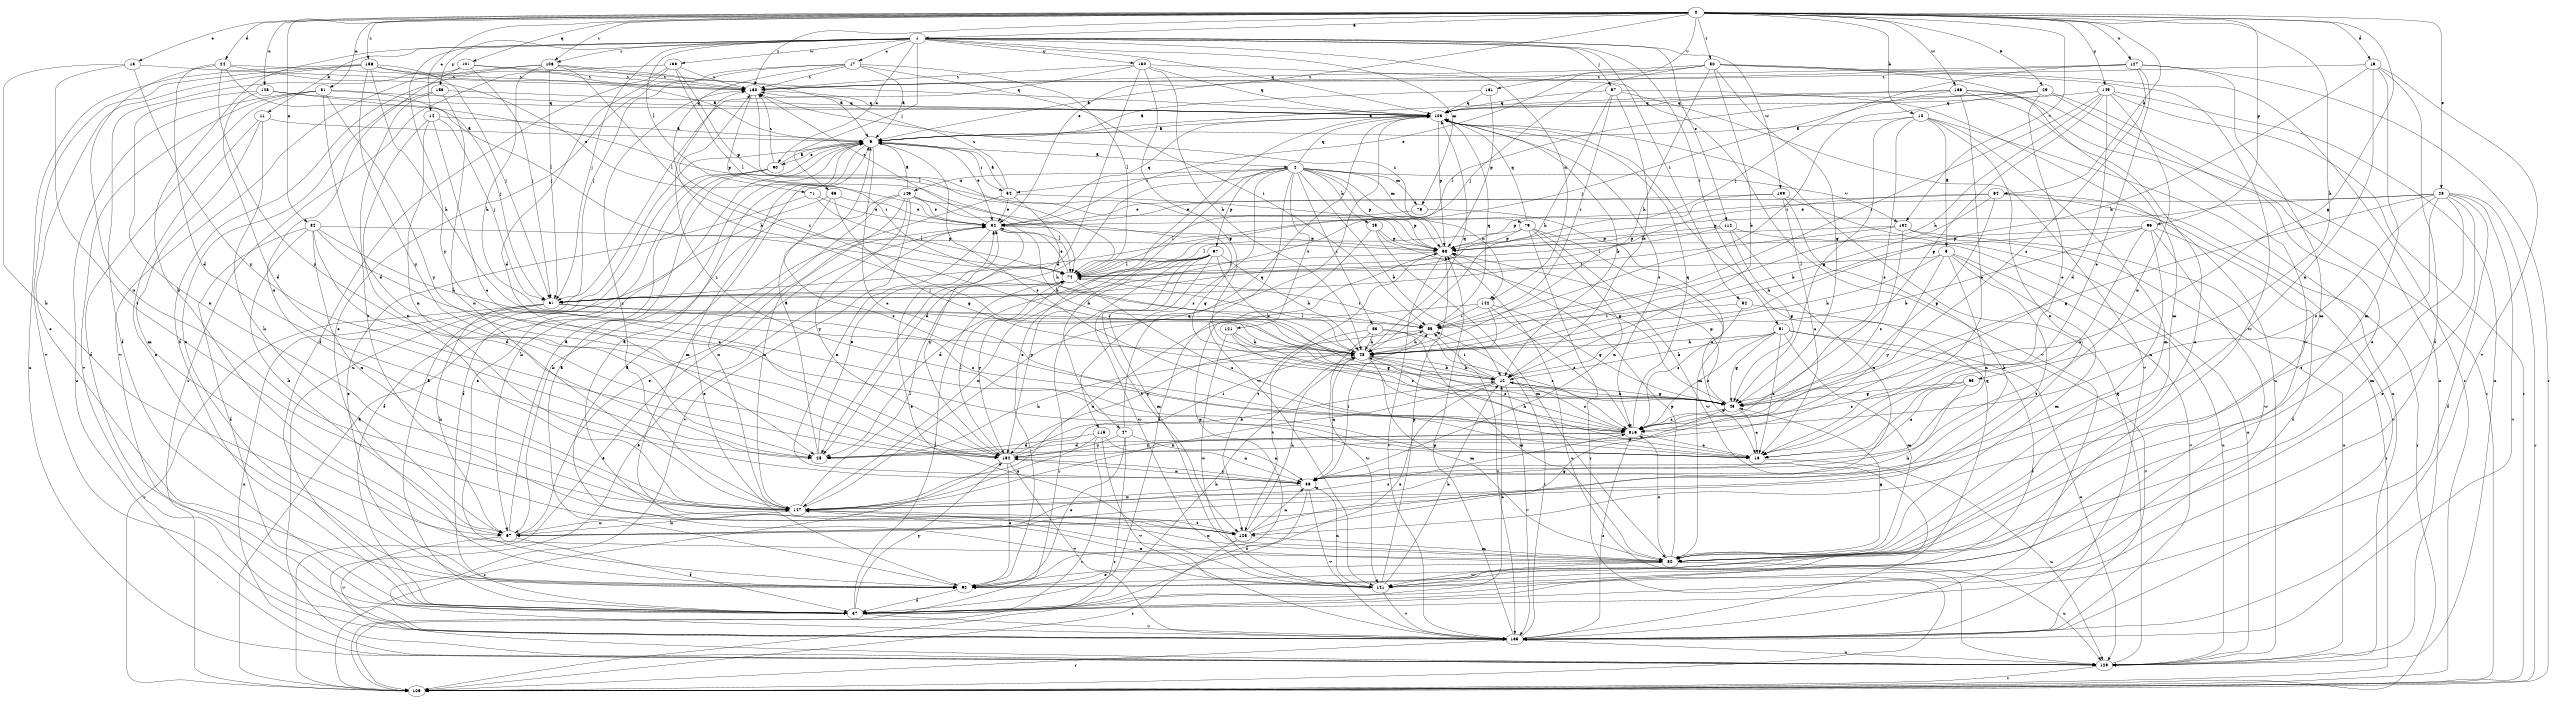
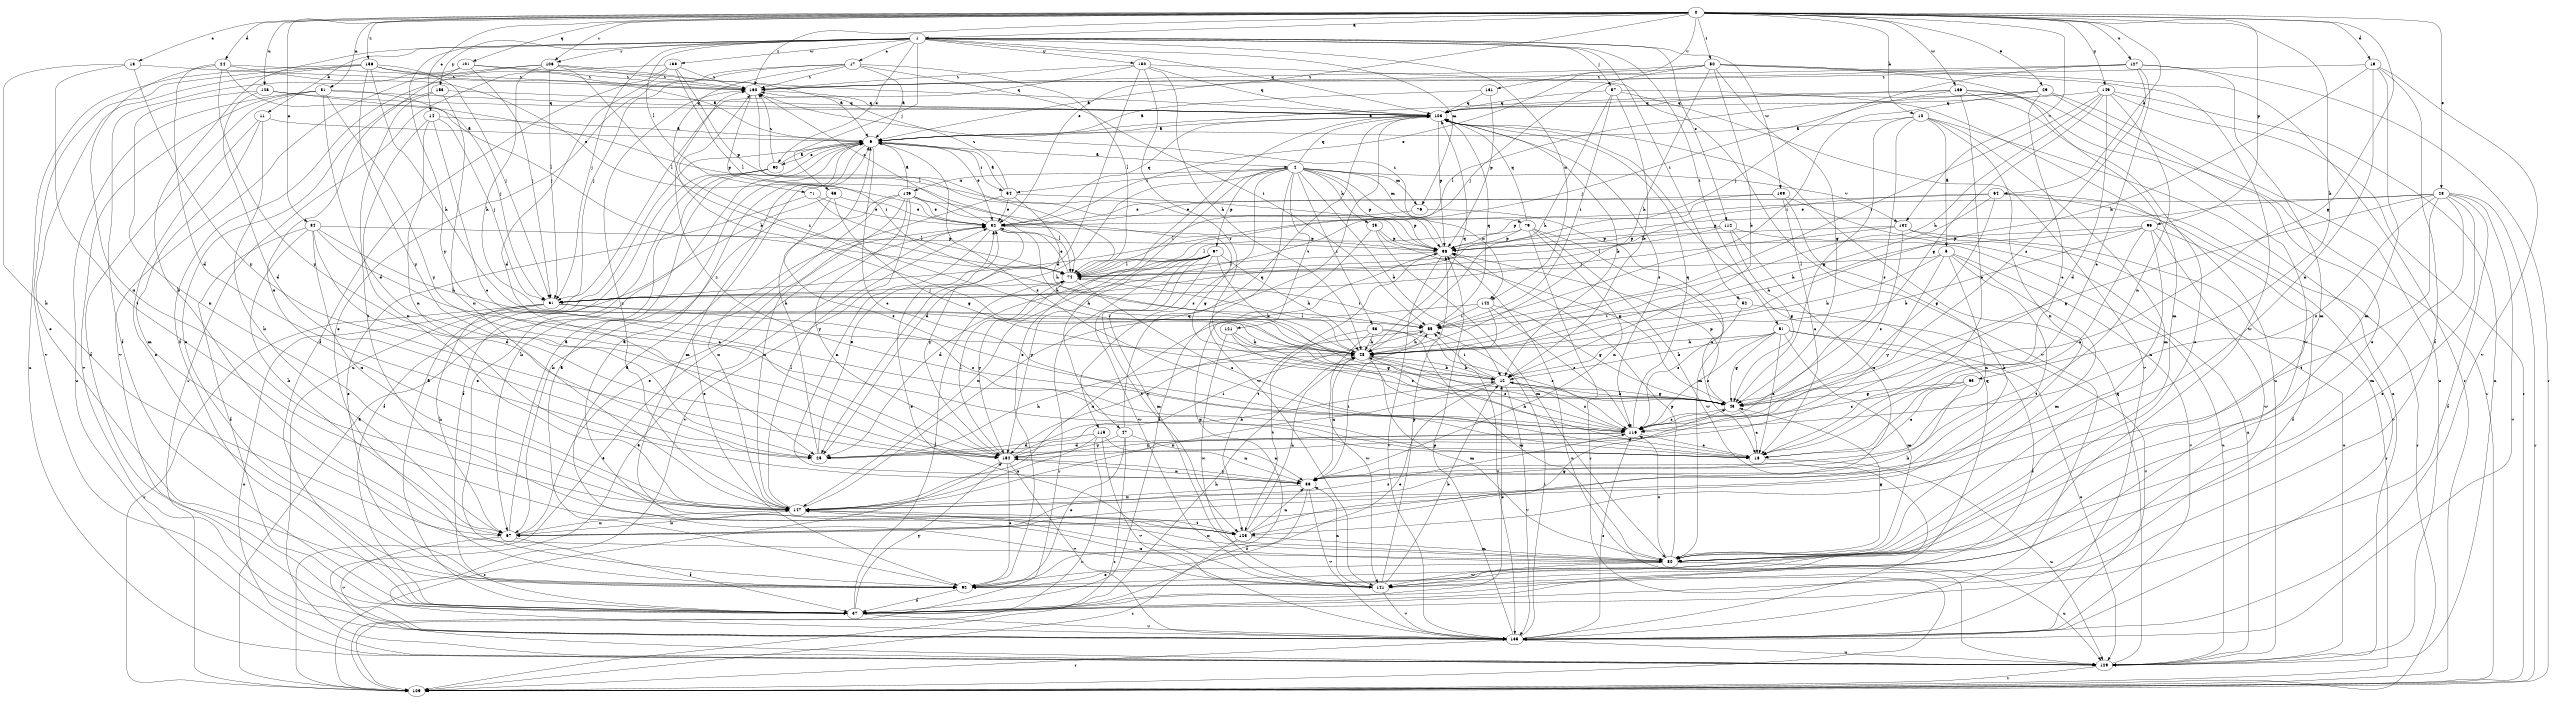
(1231, 239) -> (1231, 239)
(786, 303) -> (786, 303)
(917, 363) -> (806, 336)
(1633, 433) -> (1633, 433)
